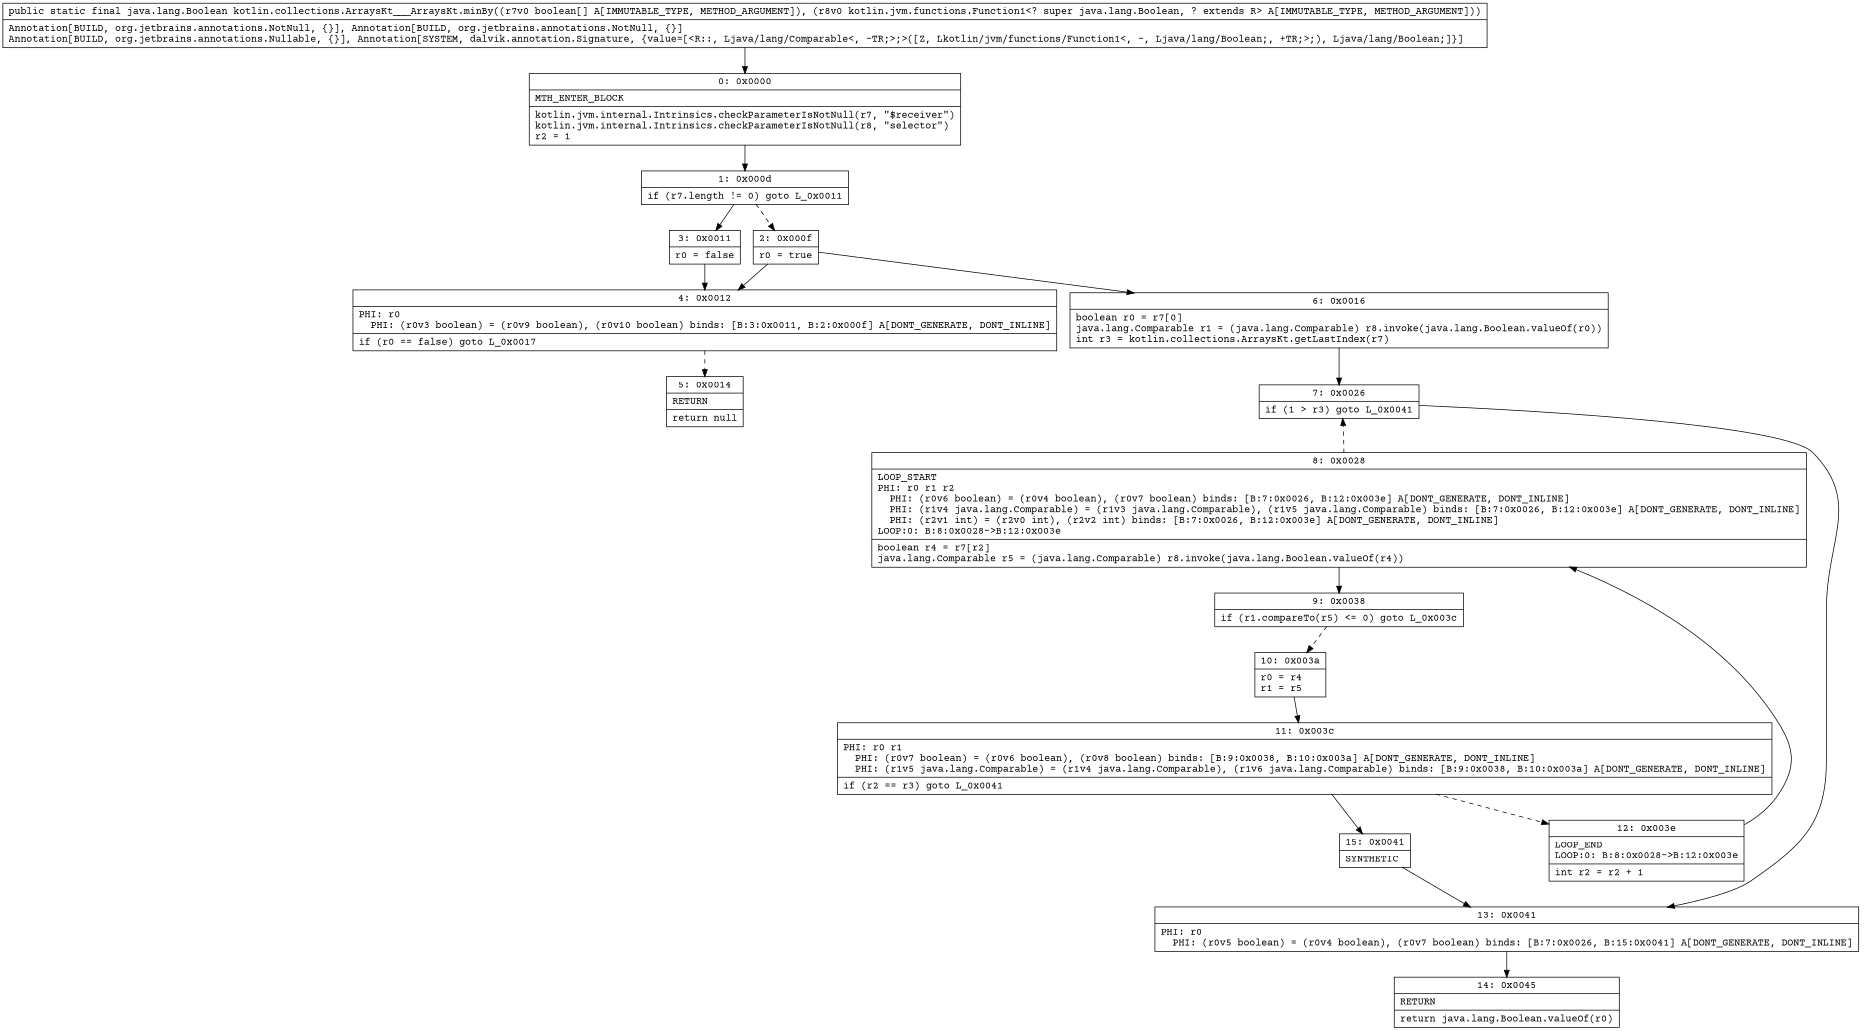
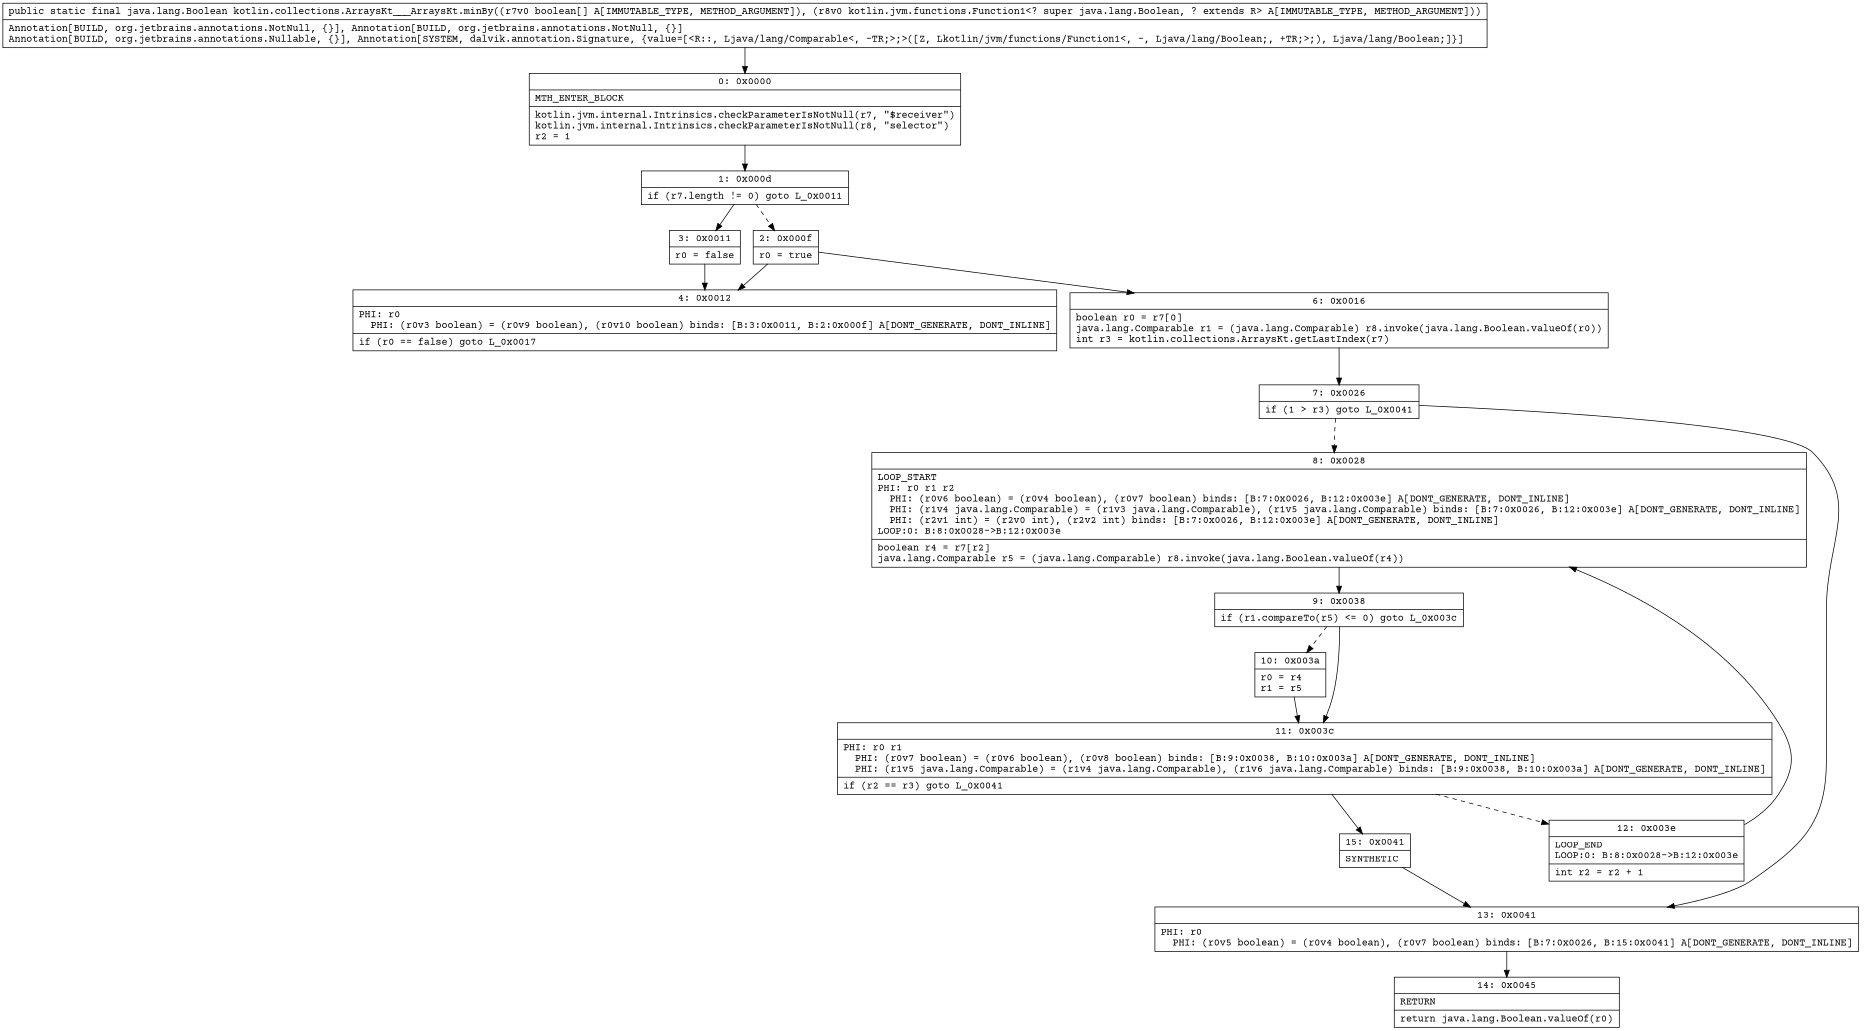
(705, 402) -> none
(1344, 439) -> (1335, 432)
none -> (1337, 672)
